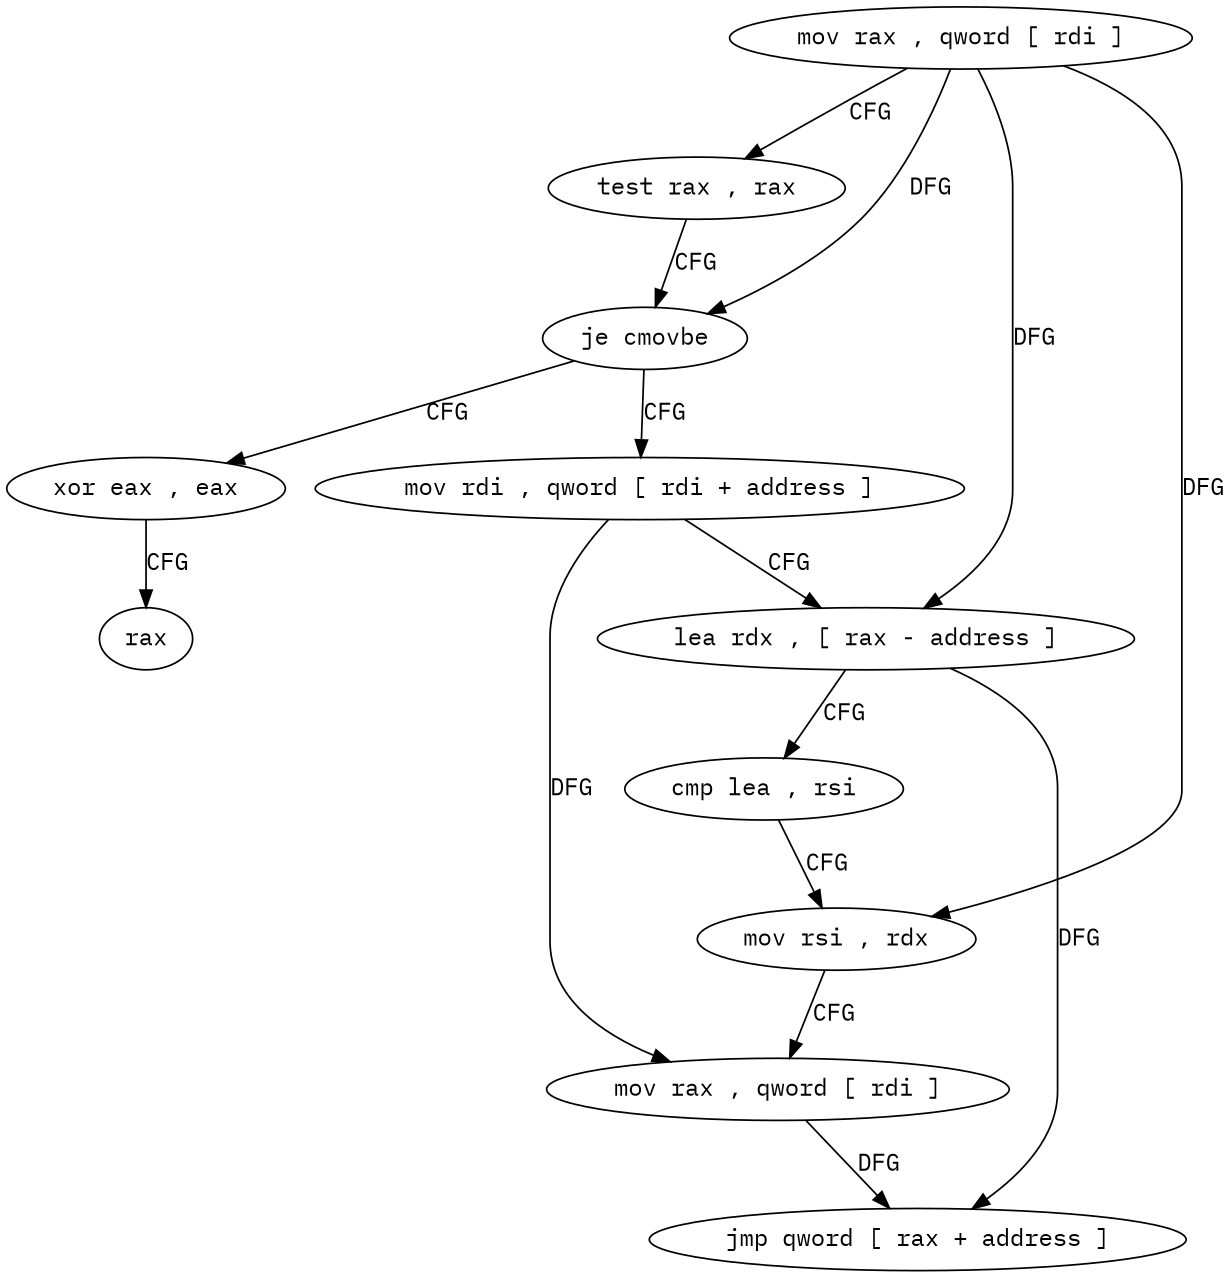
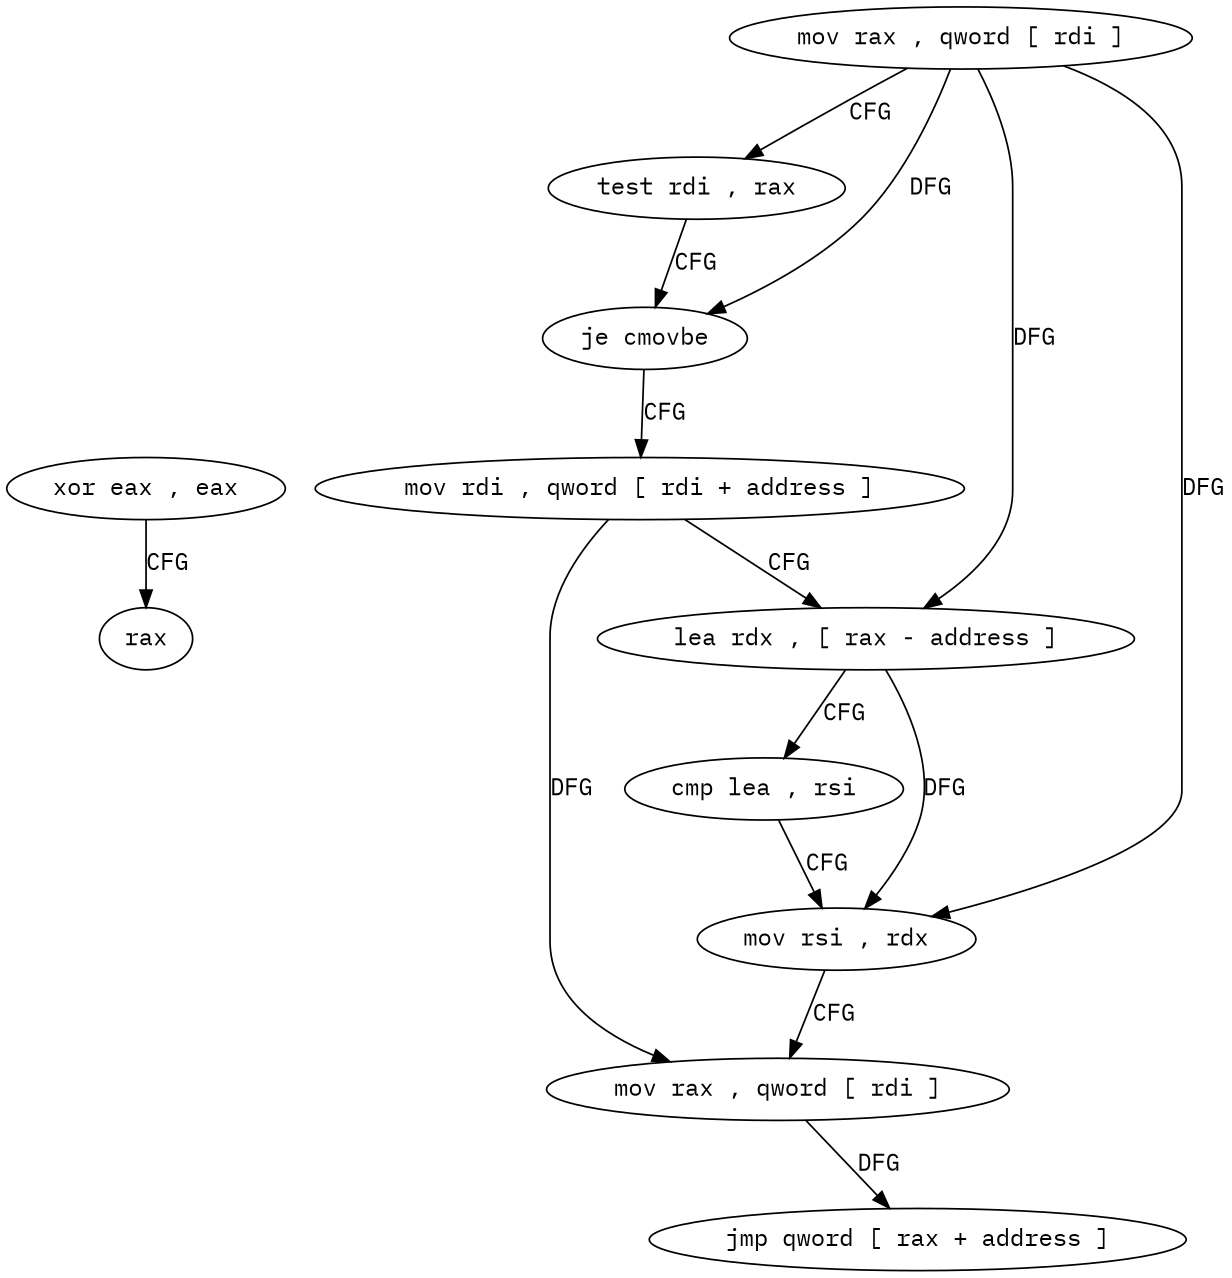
(697, 188) -> (697, 188)
(409, 410) -> none
(1058, 922) -> (924, 785)
